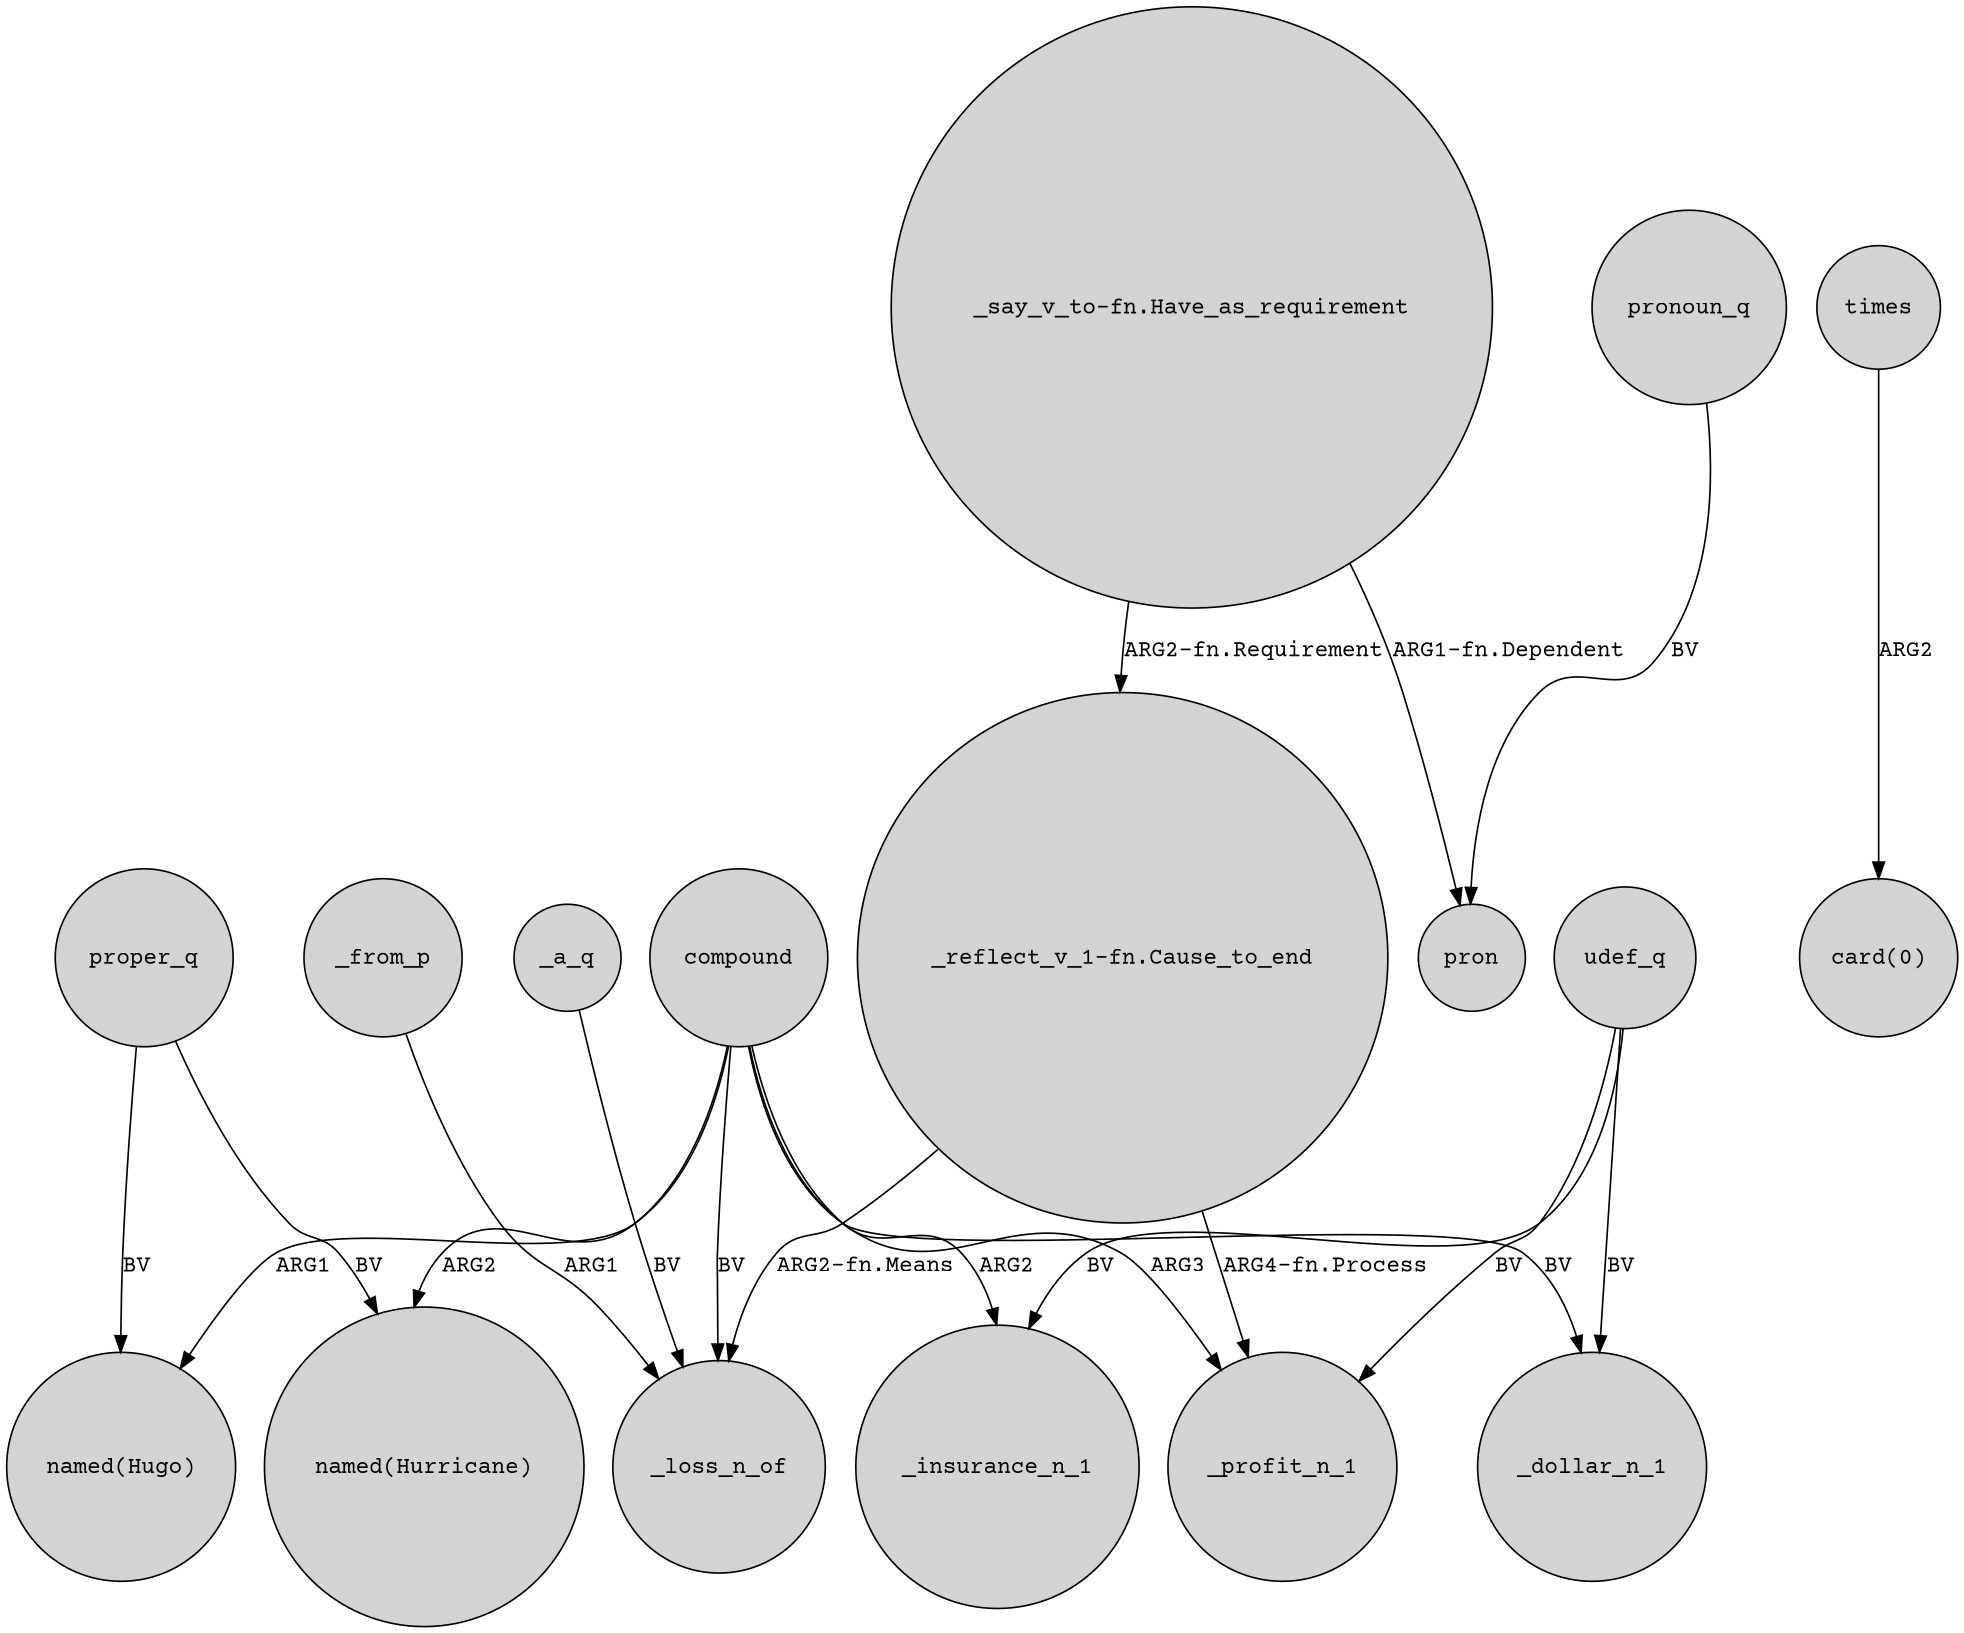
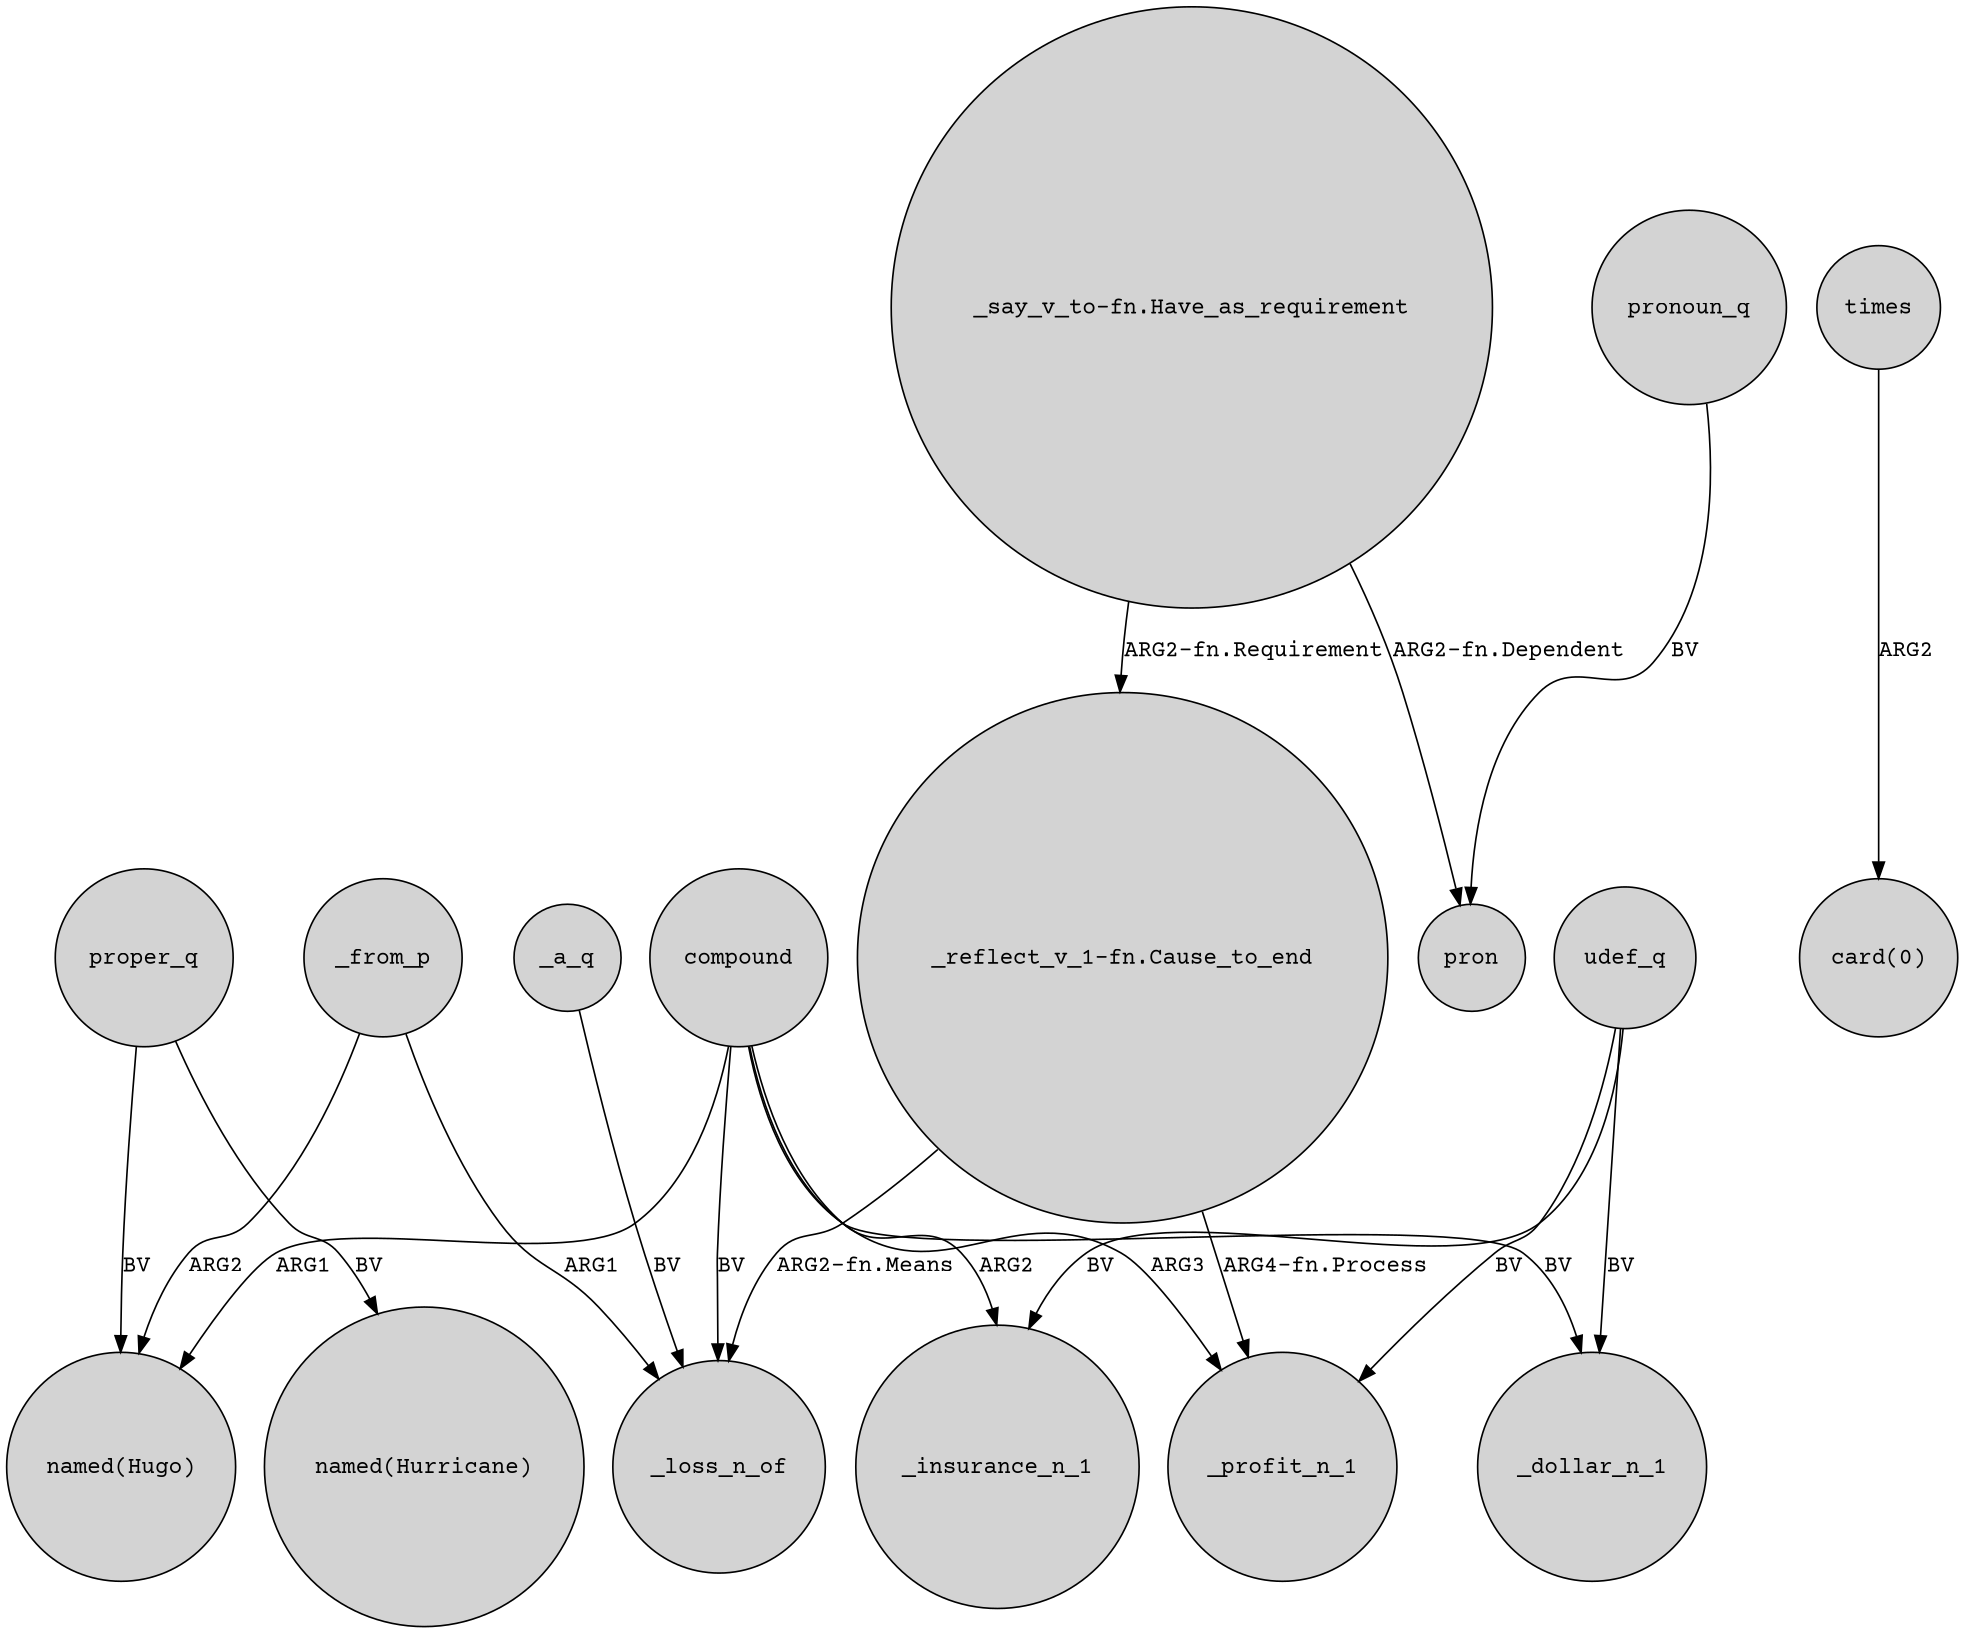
(1509, 650) -> (1509, 650)
none -> (261, 1209)
(526, 1233) -> none
